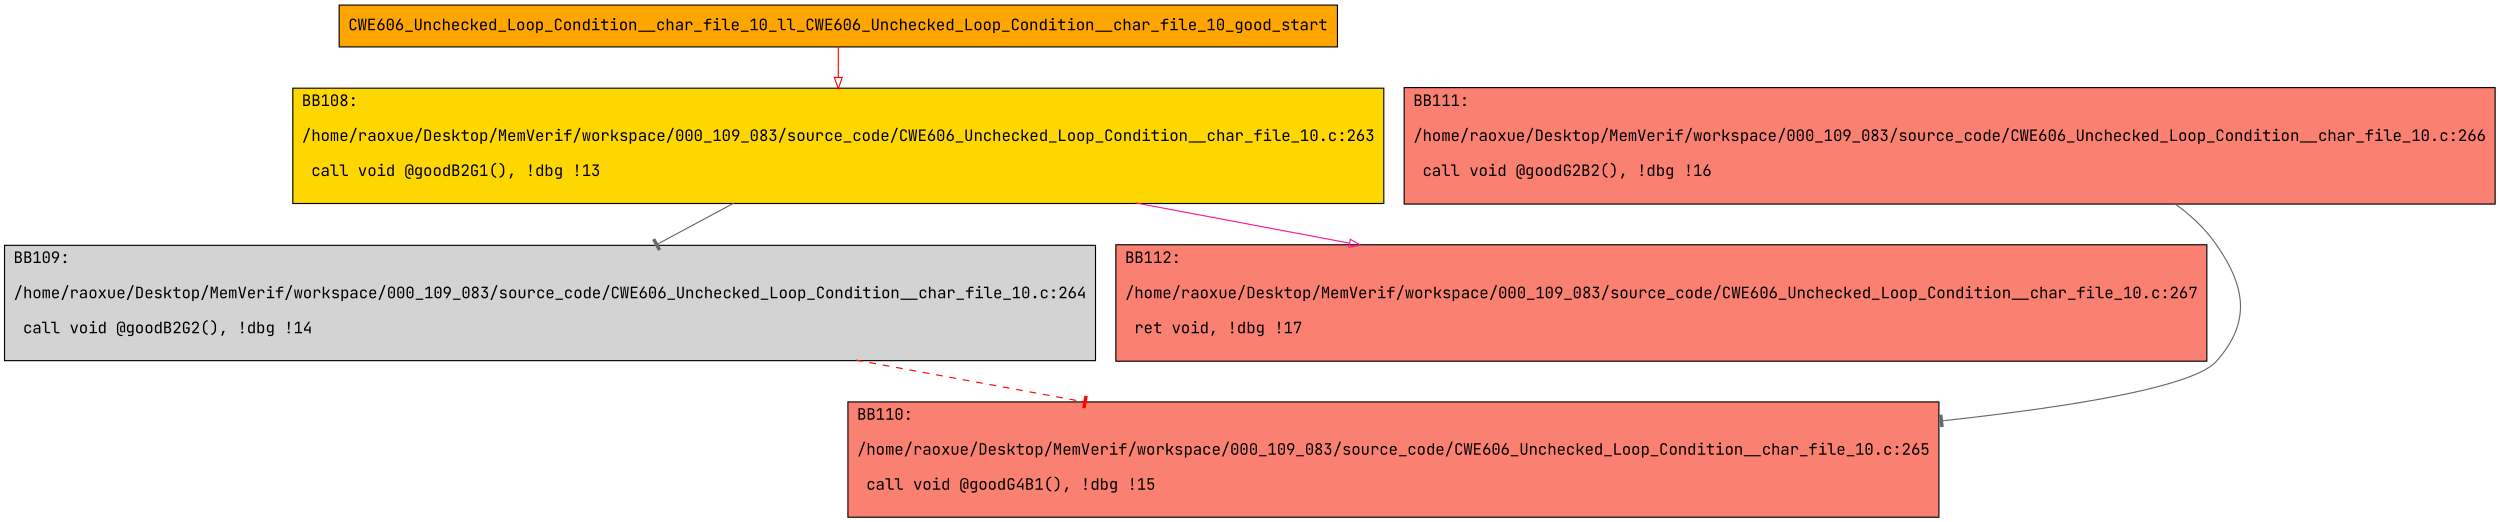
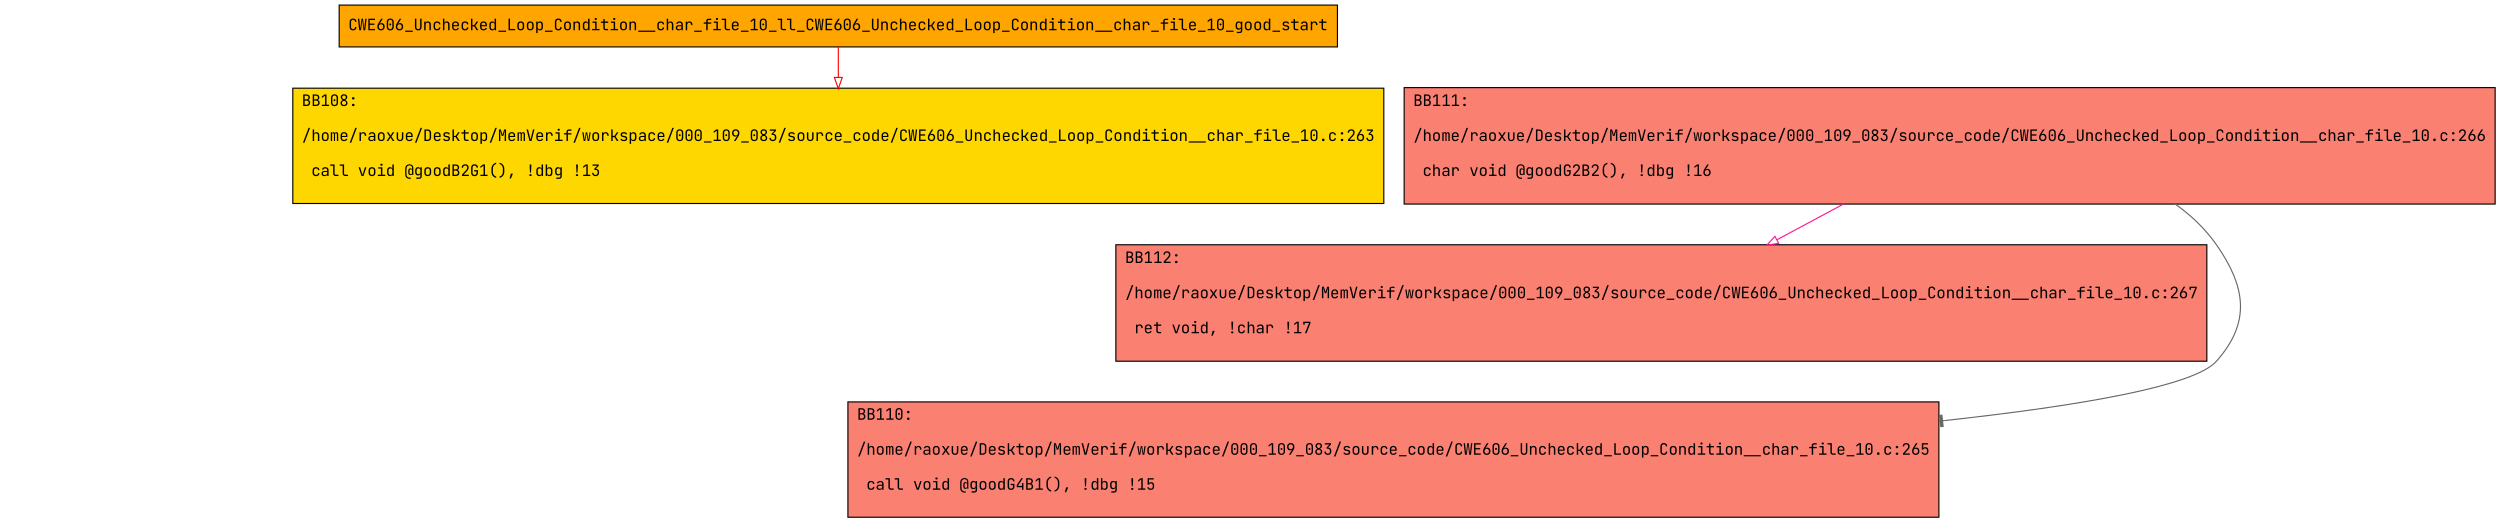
(1563, 171) -> (1563, 171)
(1243, 223) -> (1811, 222)
(550, 303) -> none
(1214, 328) -> (1219, 328)
